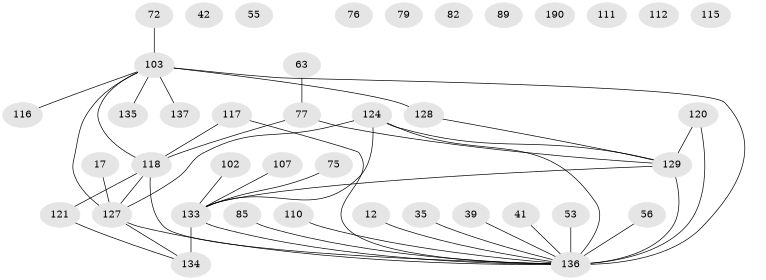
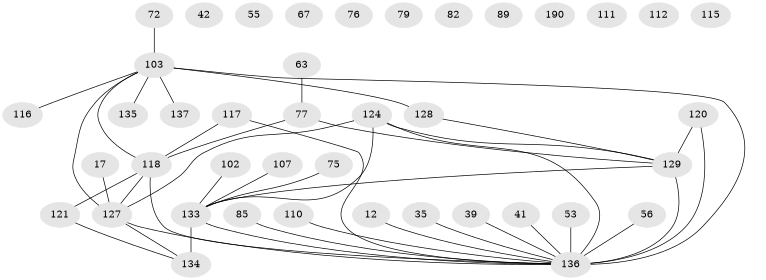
none -> (304, 15)
